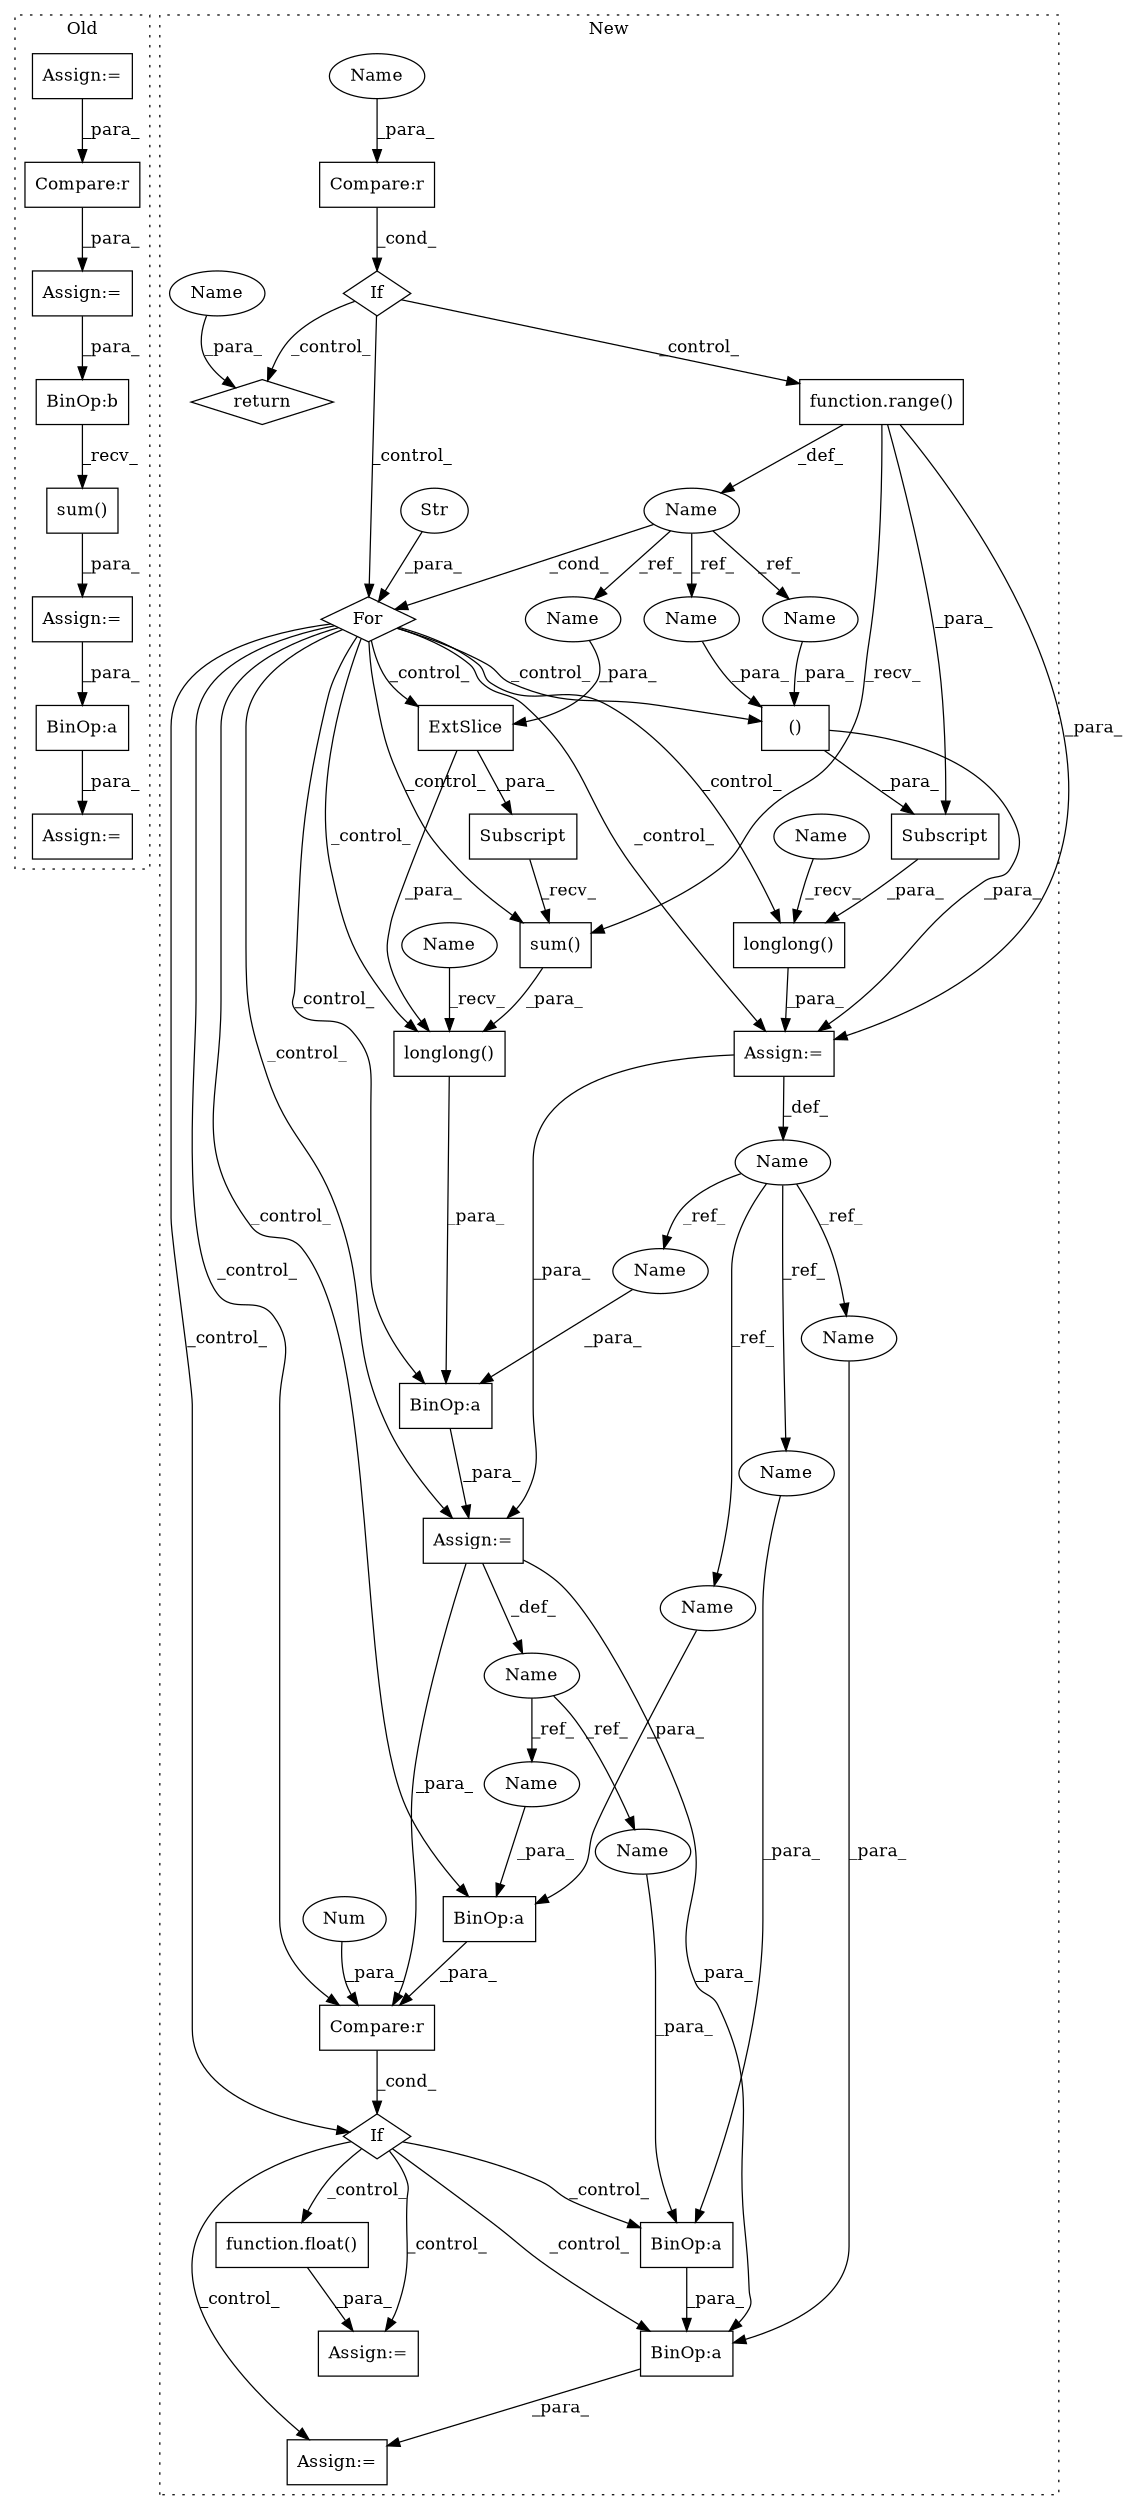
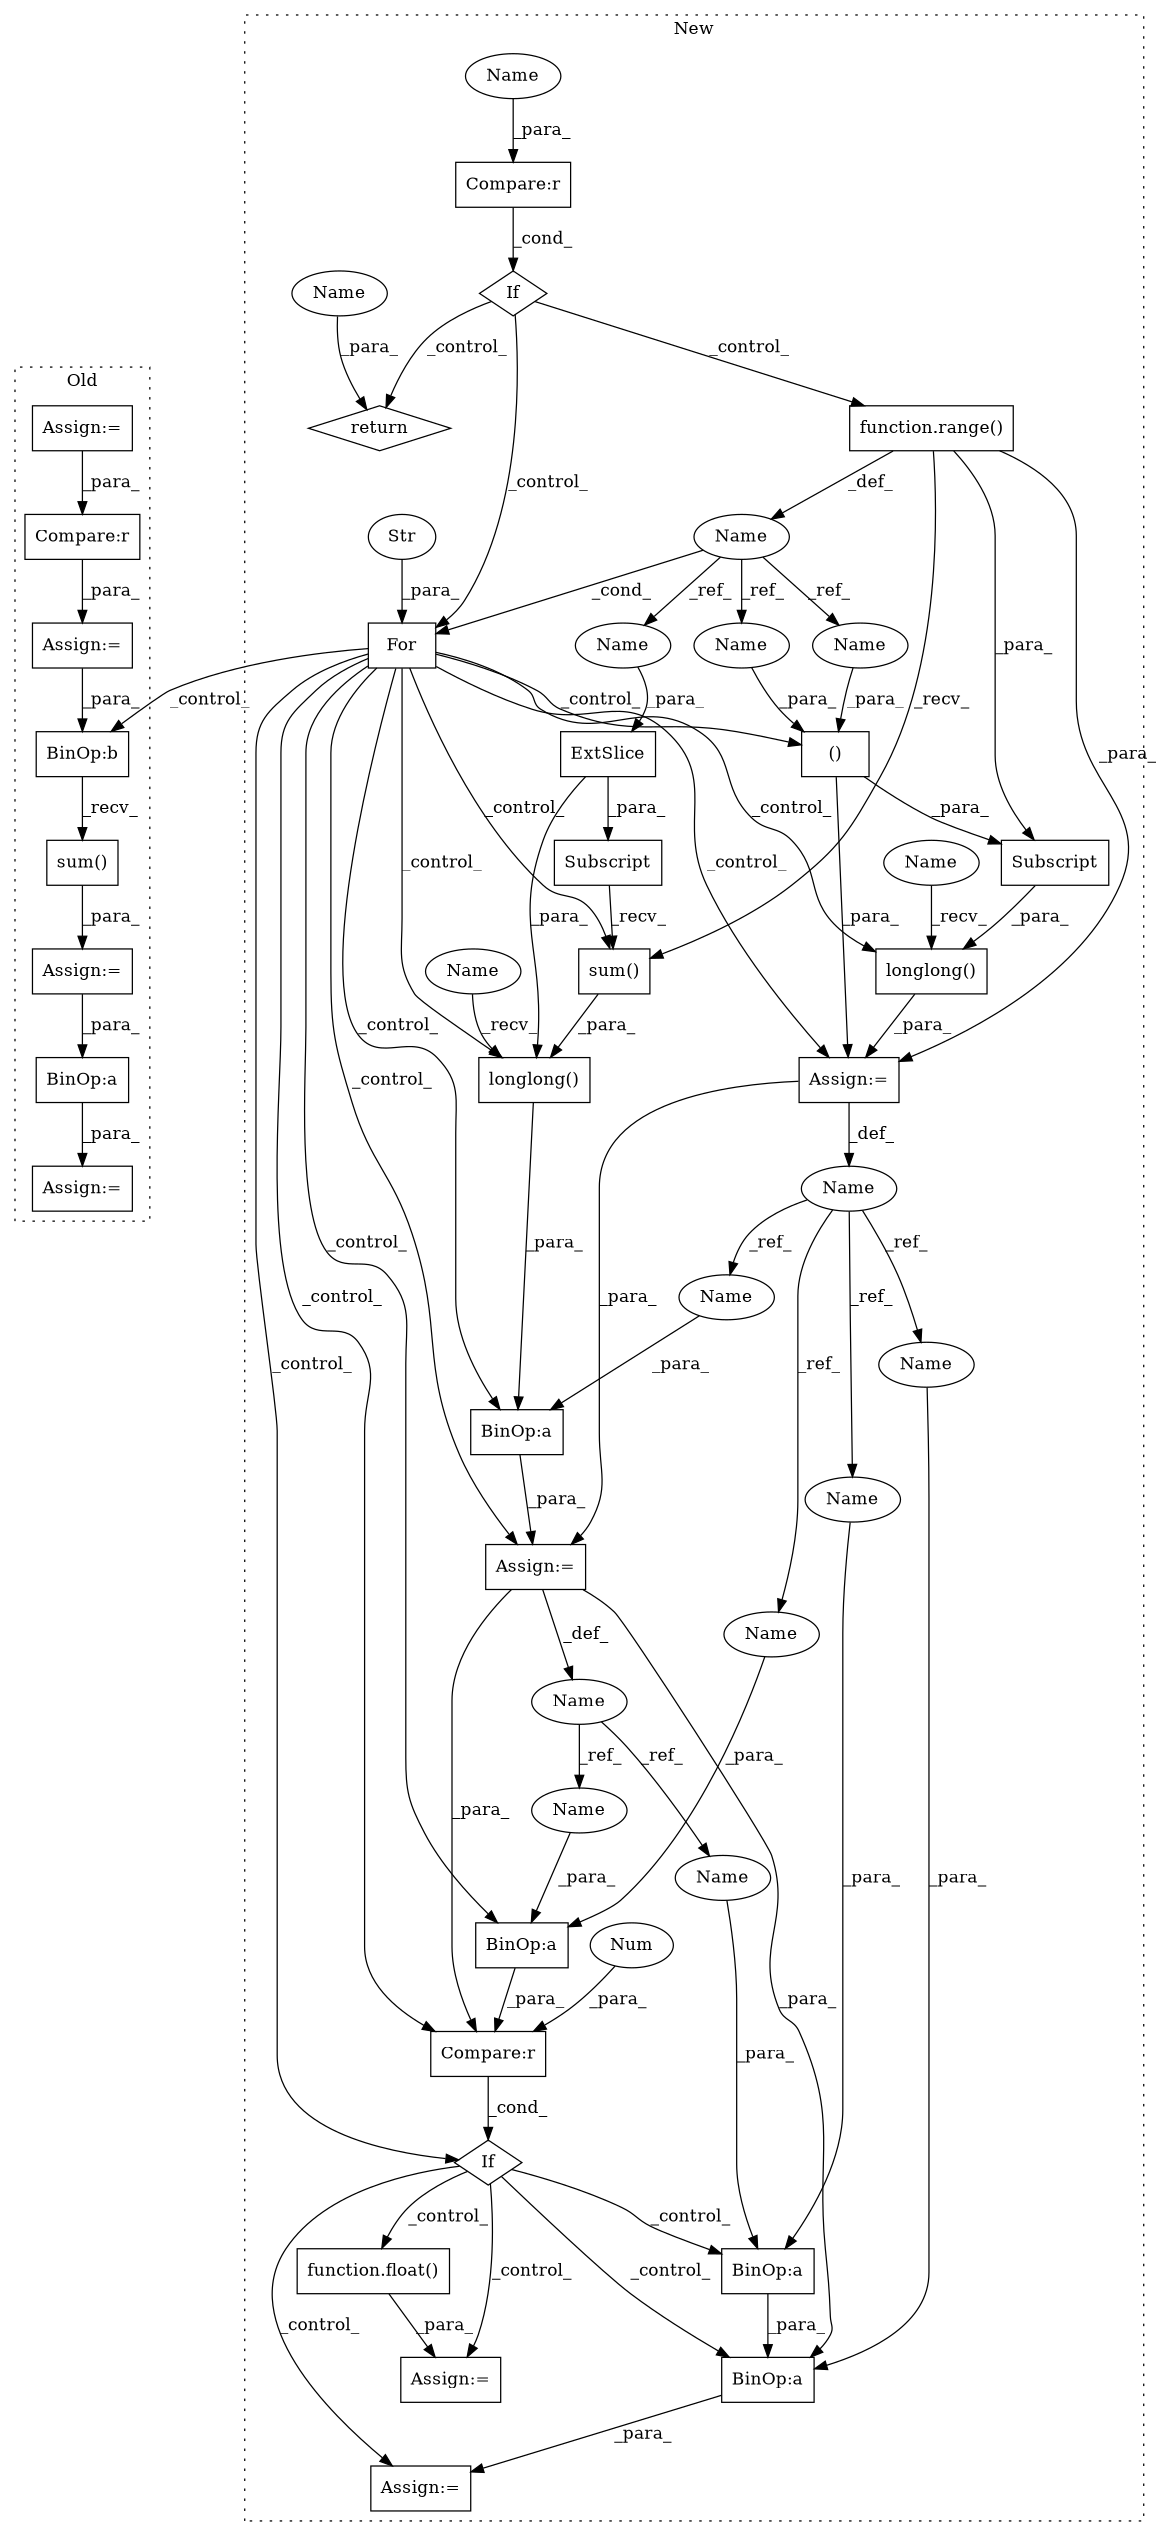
(368, 619) -> (402, 646)
(383, 674) -> (232, 670)
